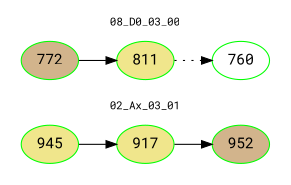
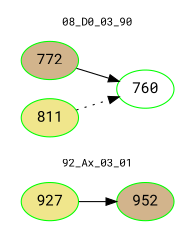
(145, 23) -> (98, 23)
(92, 60) -> (93, 73)
(145, 107) -> (98, 164)
(50, 144) -> none
(145, 144) -> (50, 202)
